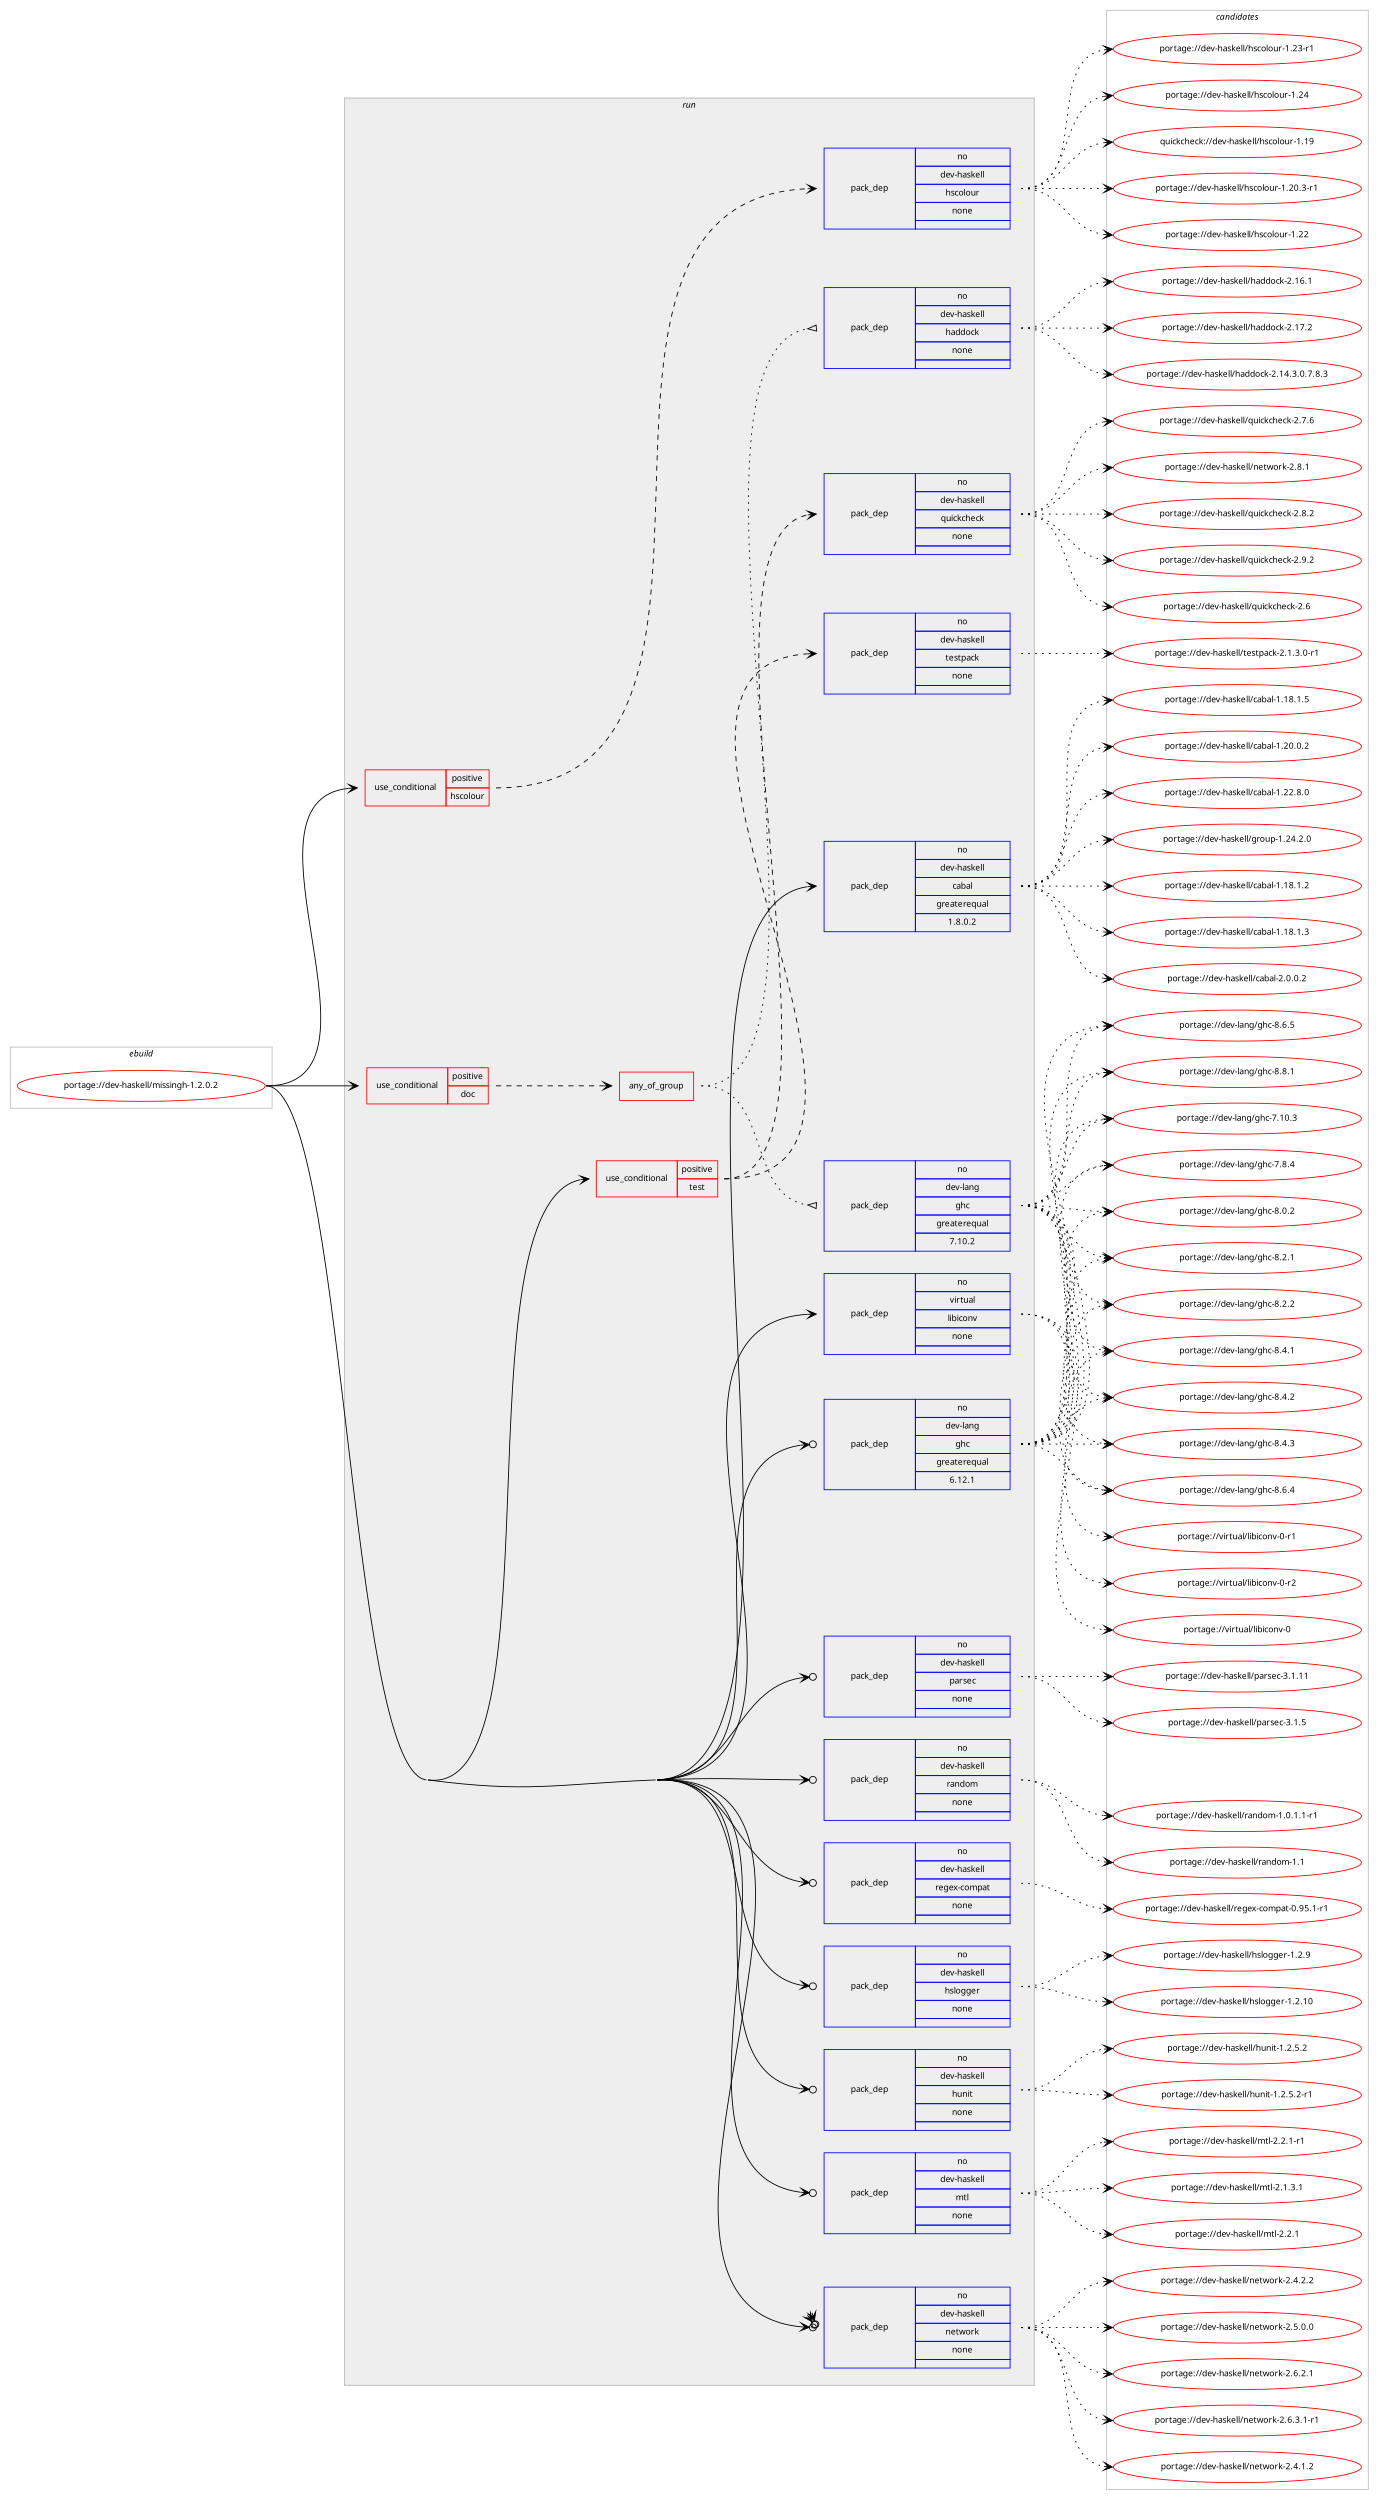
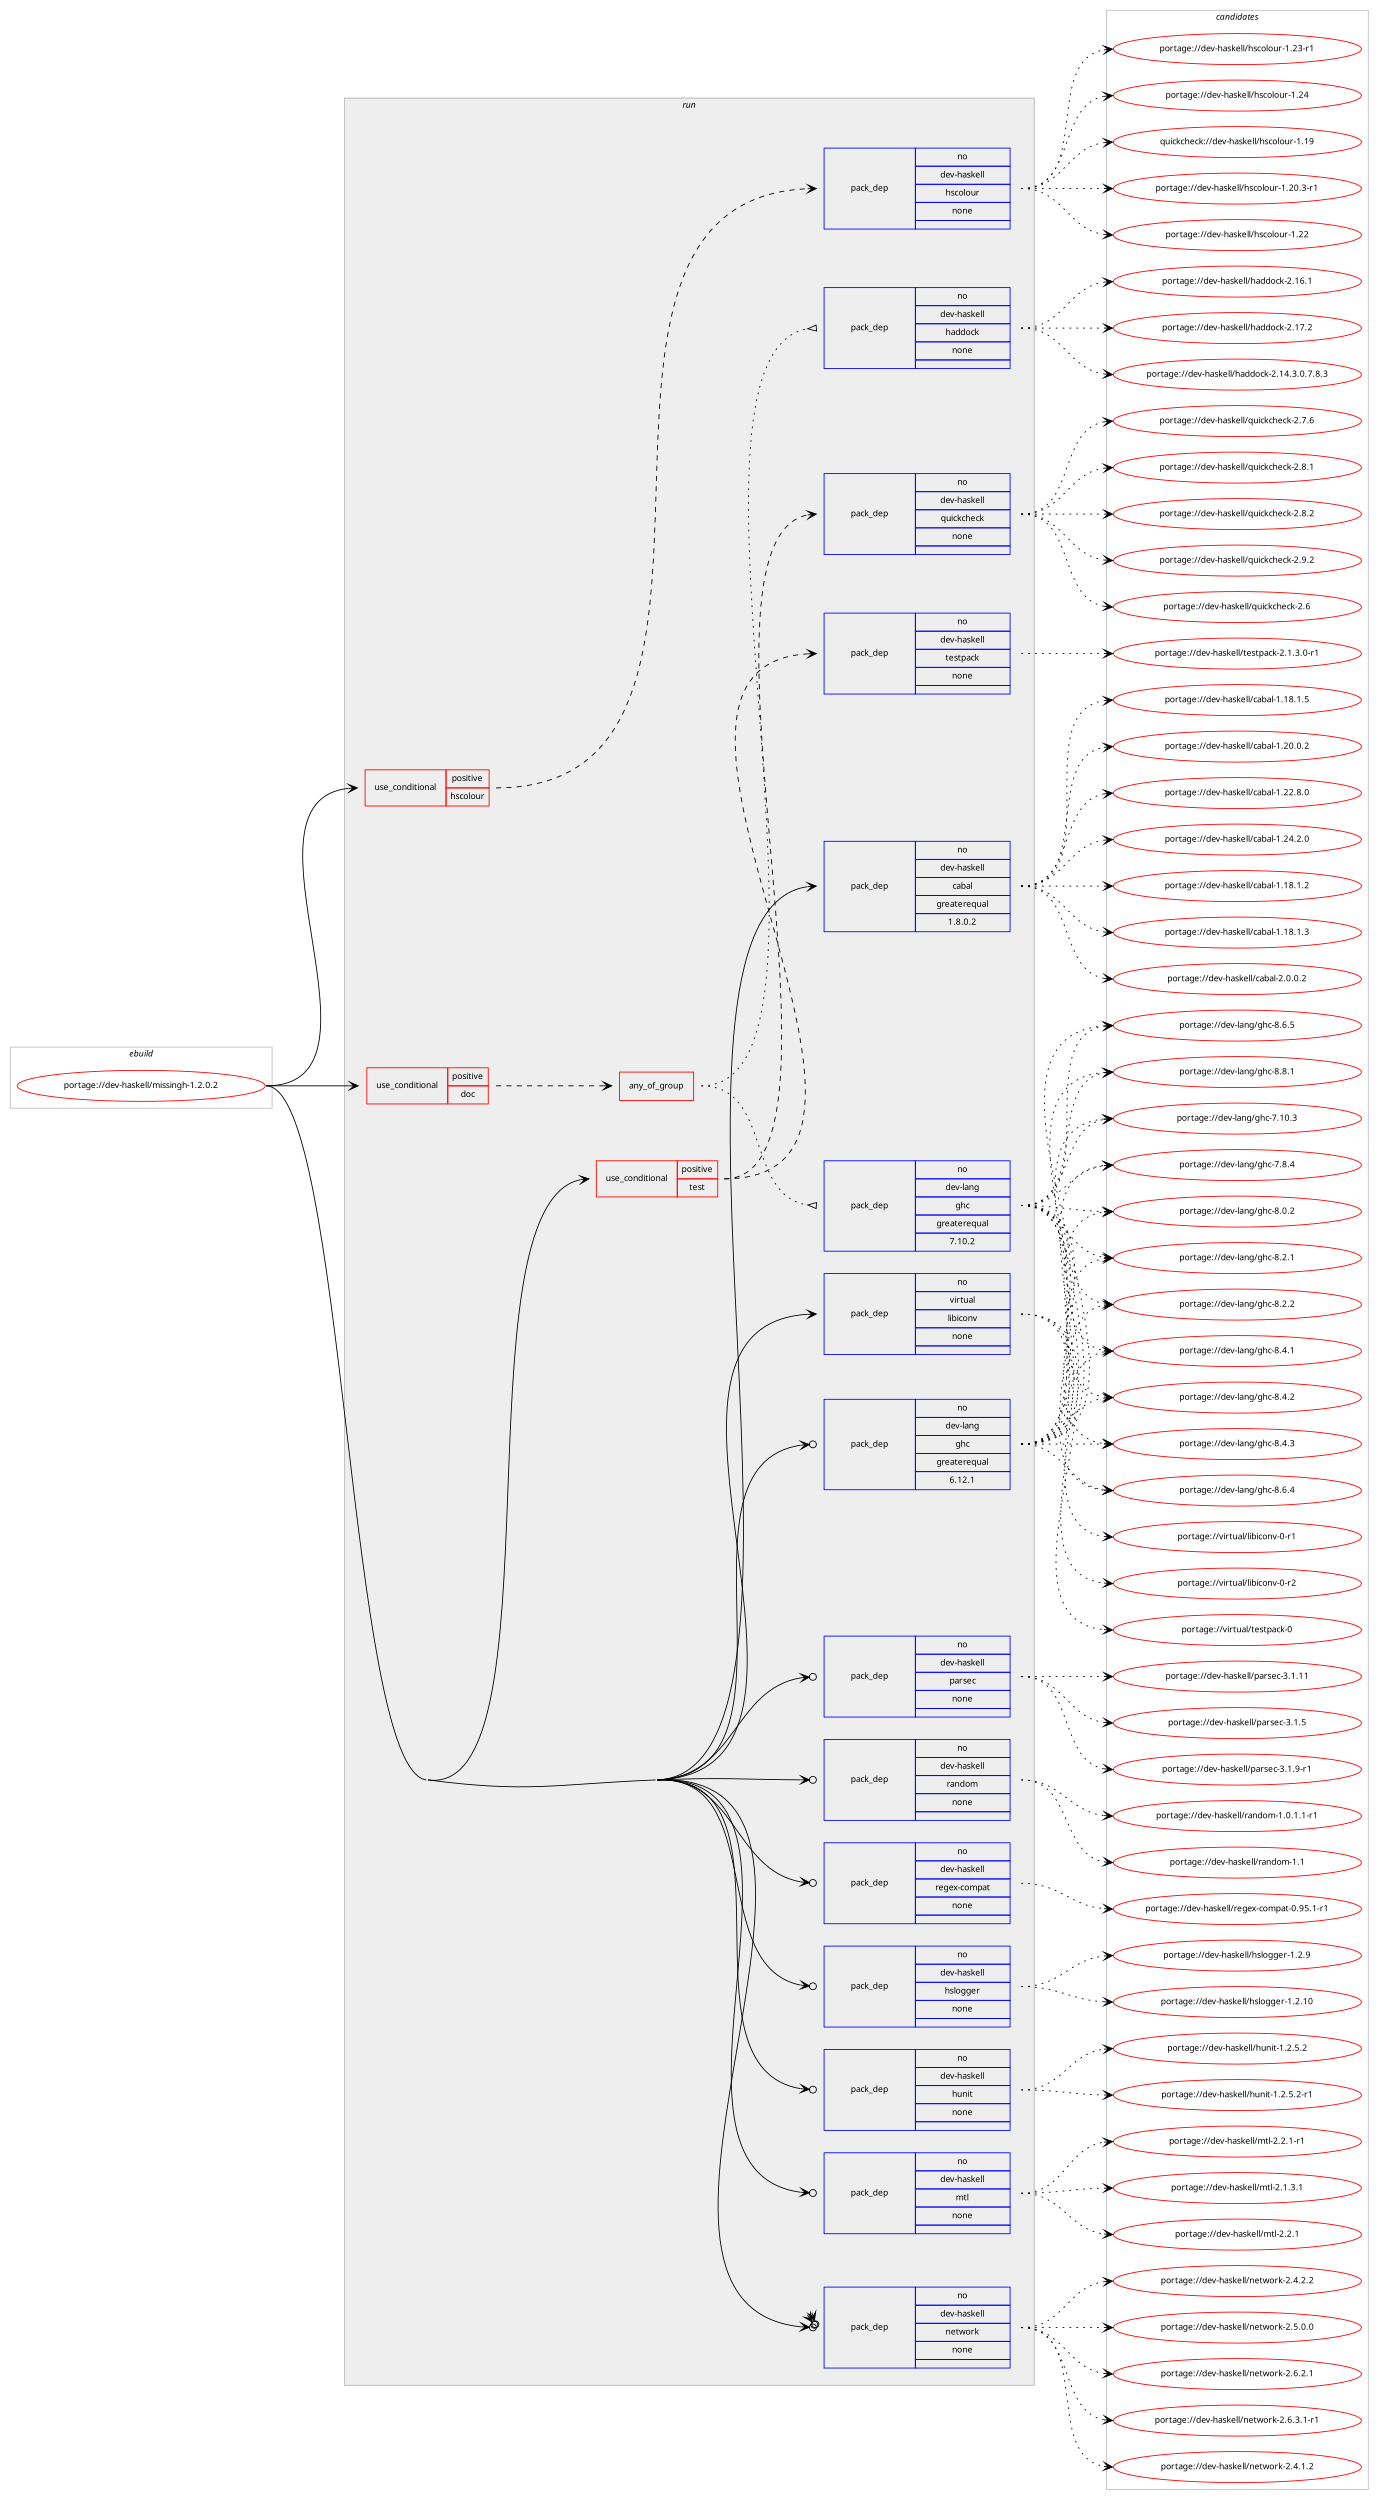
(1237, 468) -> (1237, 468)
(1237, 840) -> (1237, 840)
(1237, 1630) -> (1237, 1630)
none -> (1237, 1770)
